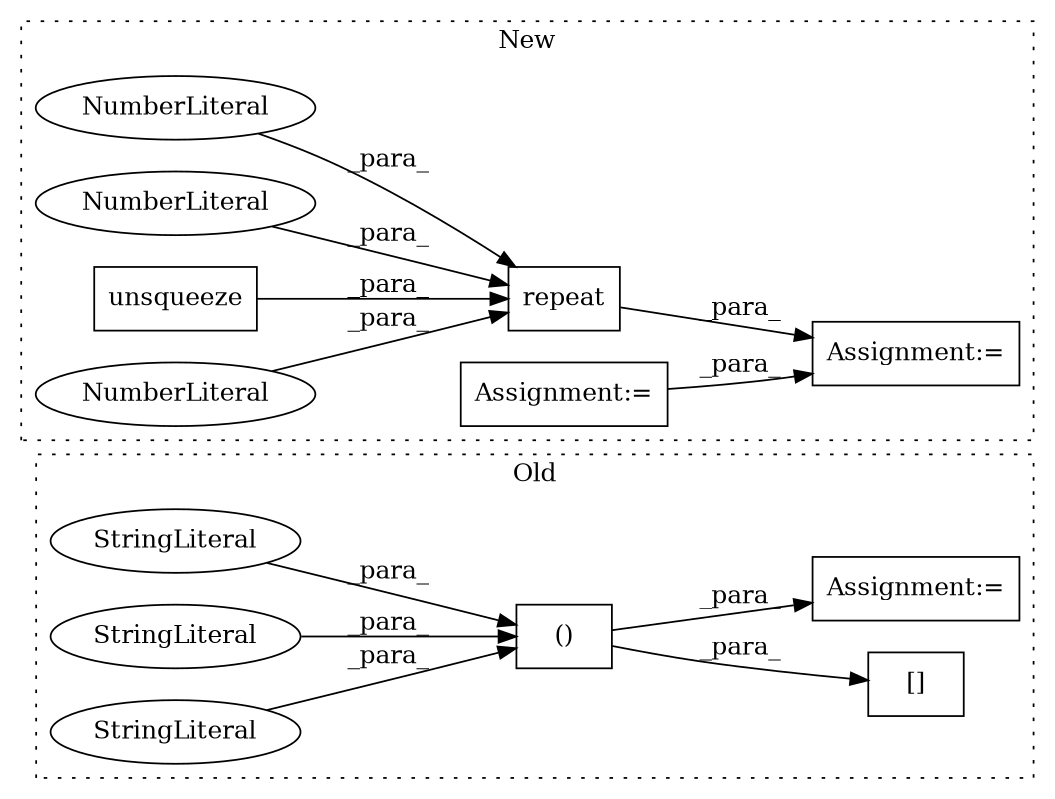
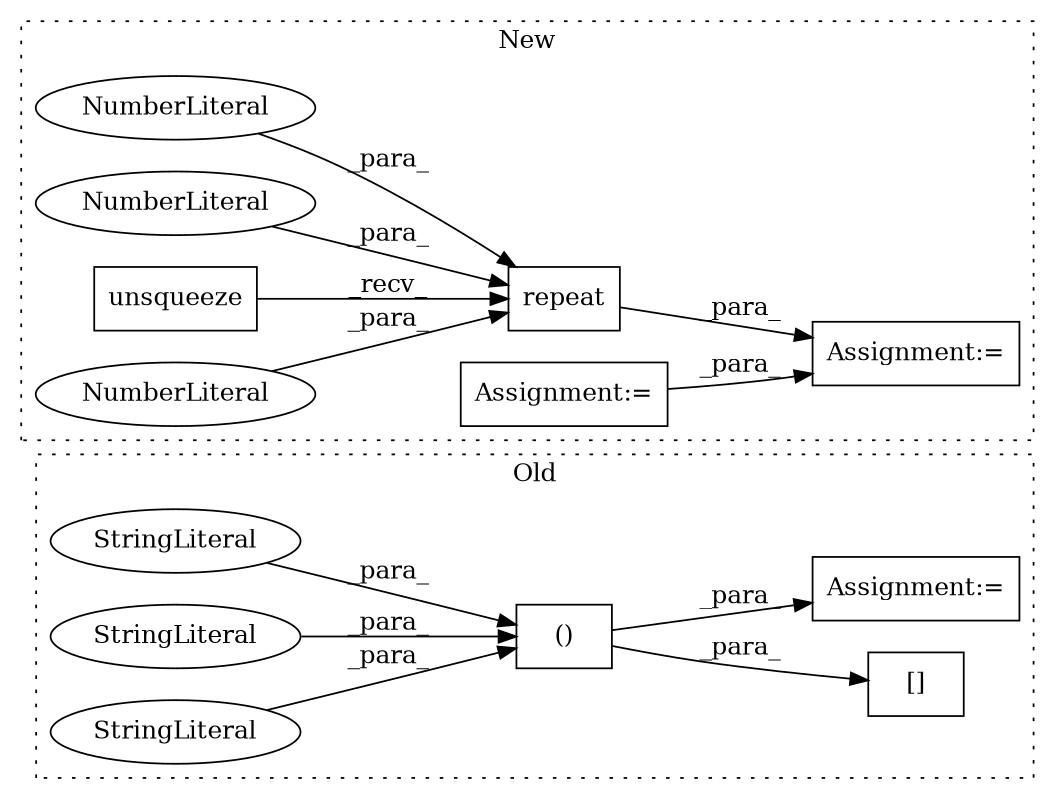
(388, 286) -> (388, 286)
